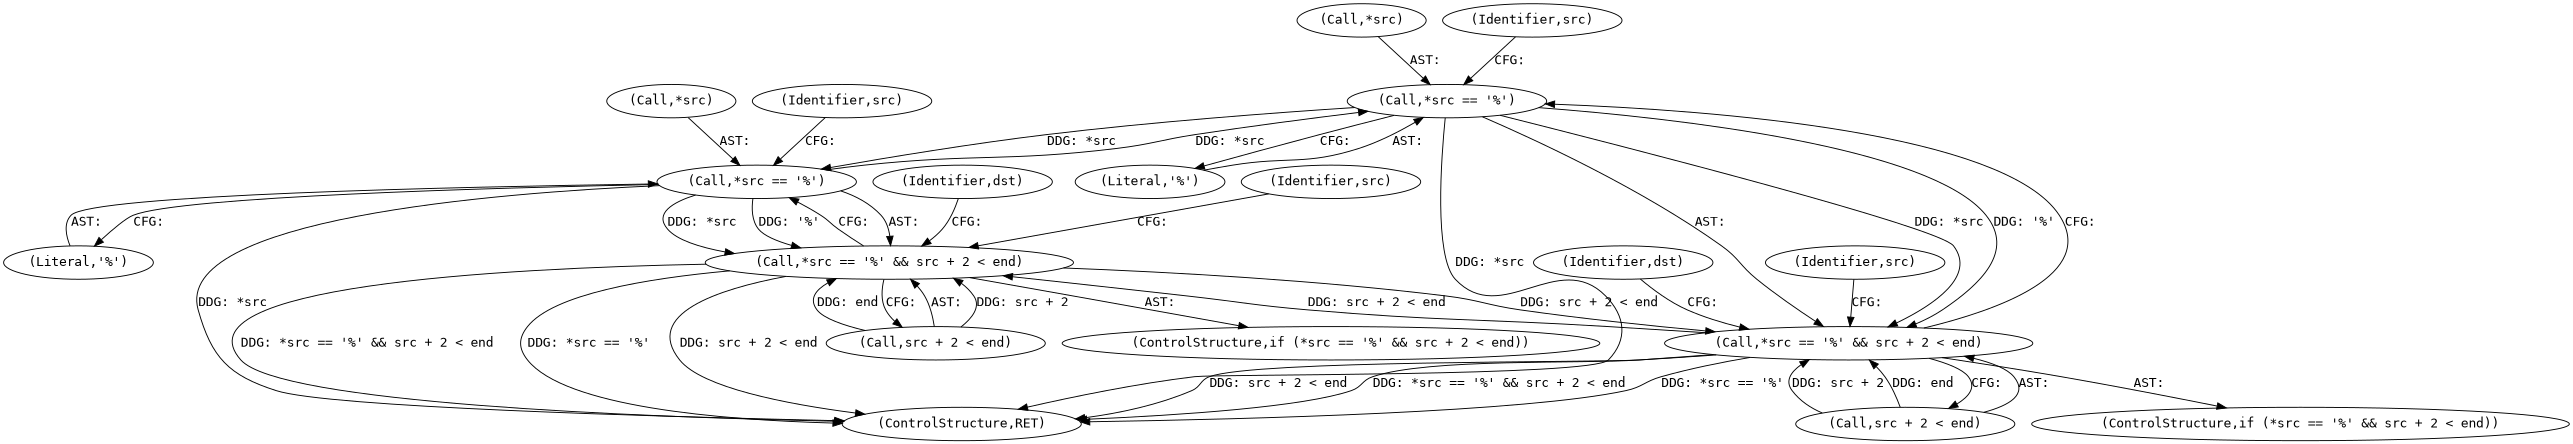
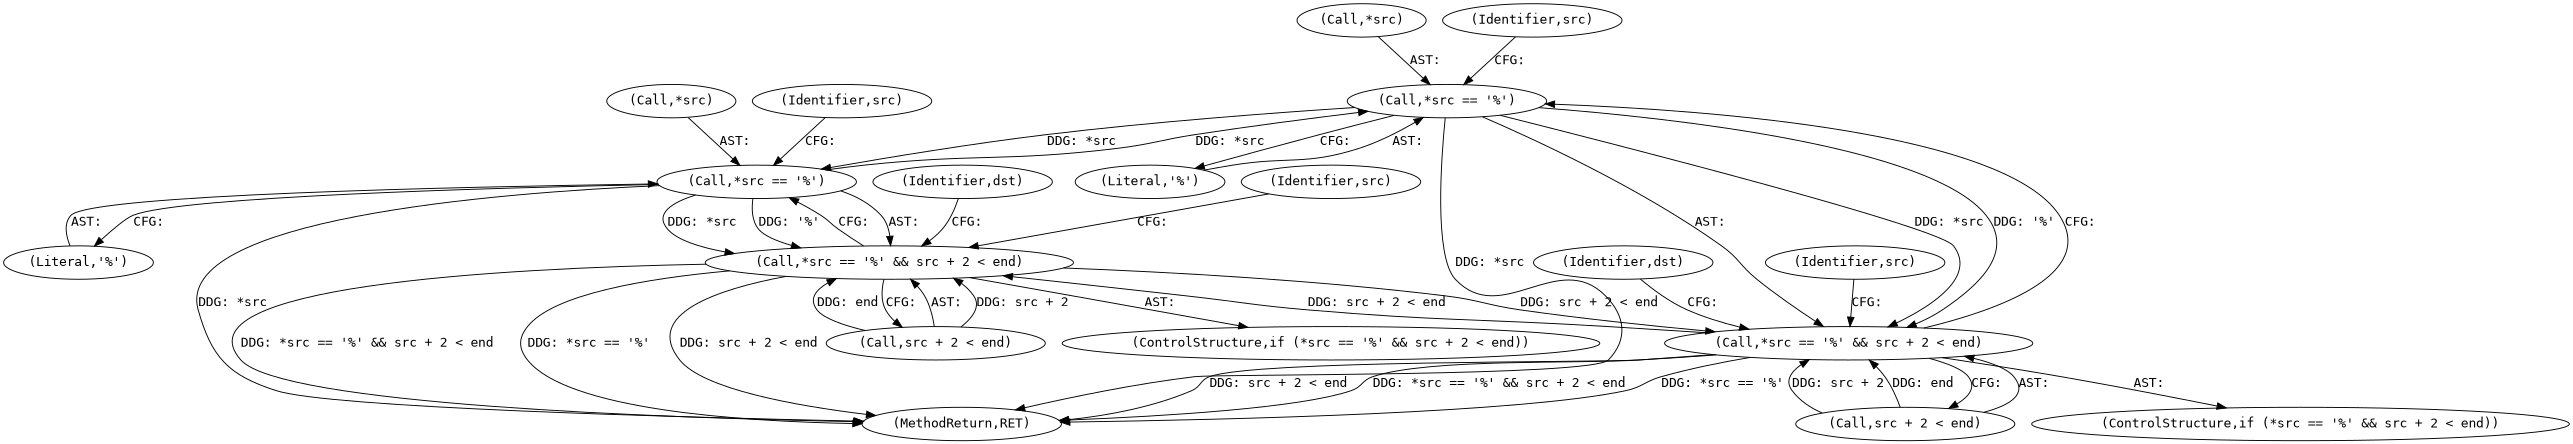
(962, 424) -> (962, 424)
